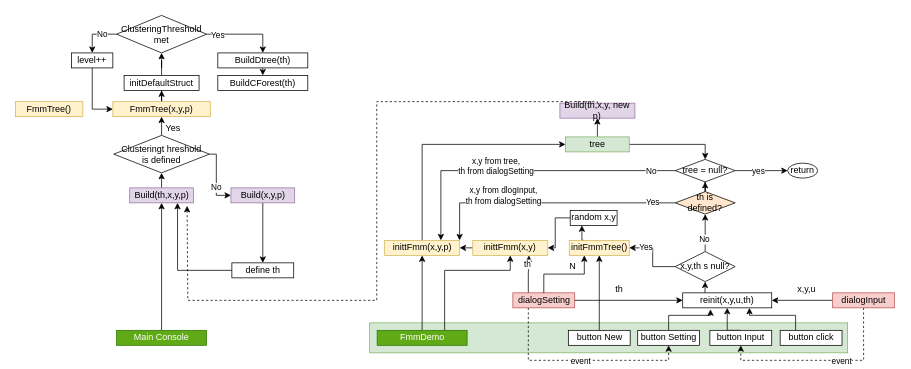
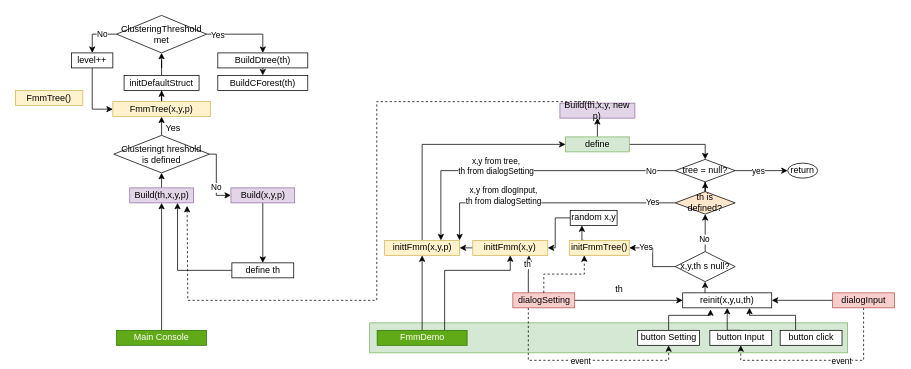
(49, 109) -> (49, 98)
(598, 144) -> (598, 144)
(572, 267) -> none
(562, 274) -> (562, 274)
(807, 289) -> none
(599, 295) -> none
(599, 338) -> none
